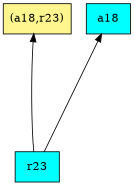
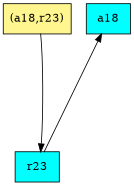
(32, 97) -> (43, 89)
